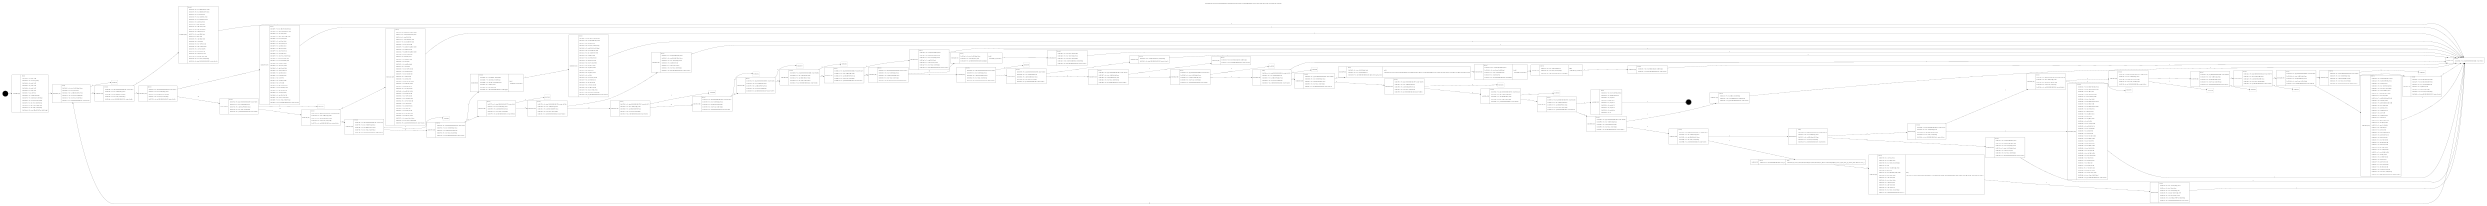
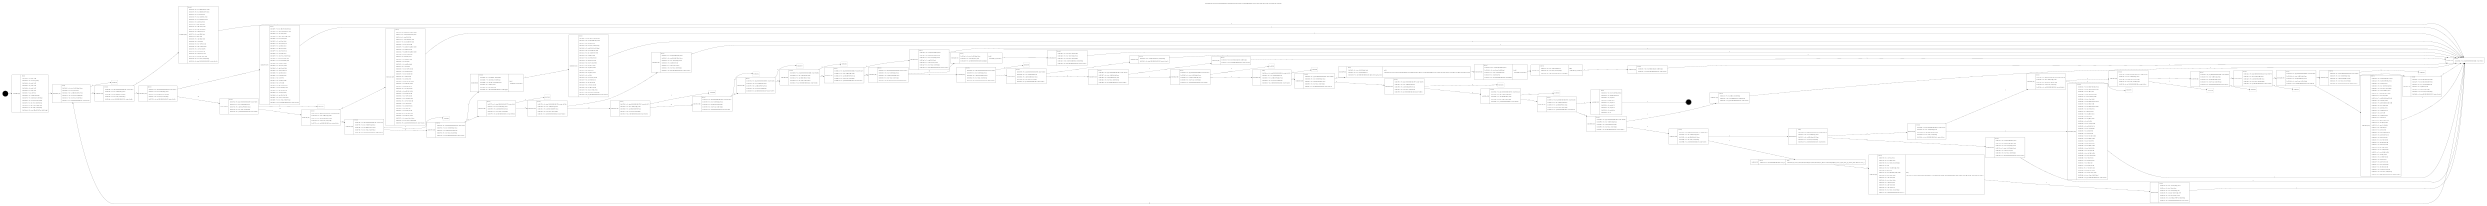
(1866, 62) -> (1848, 59)
